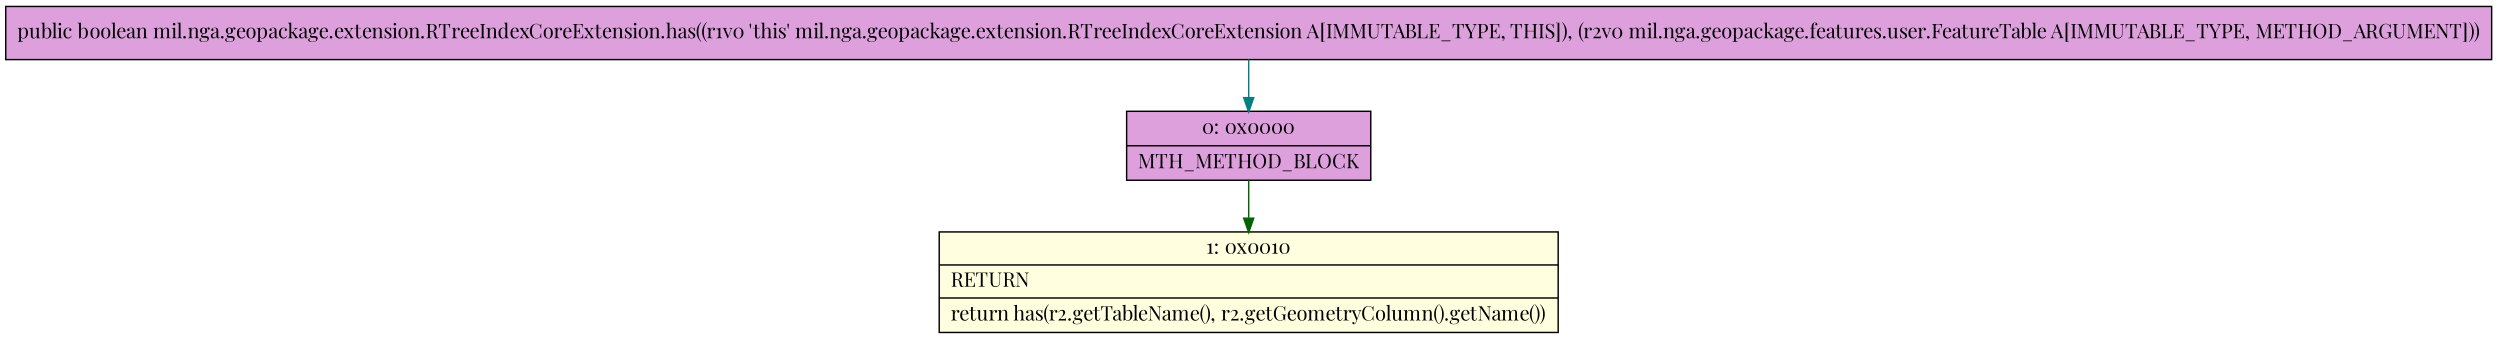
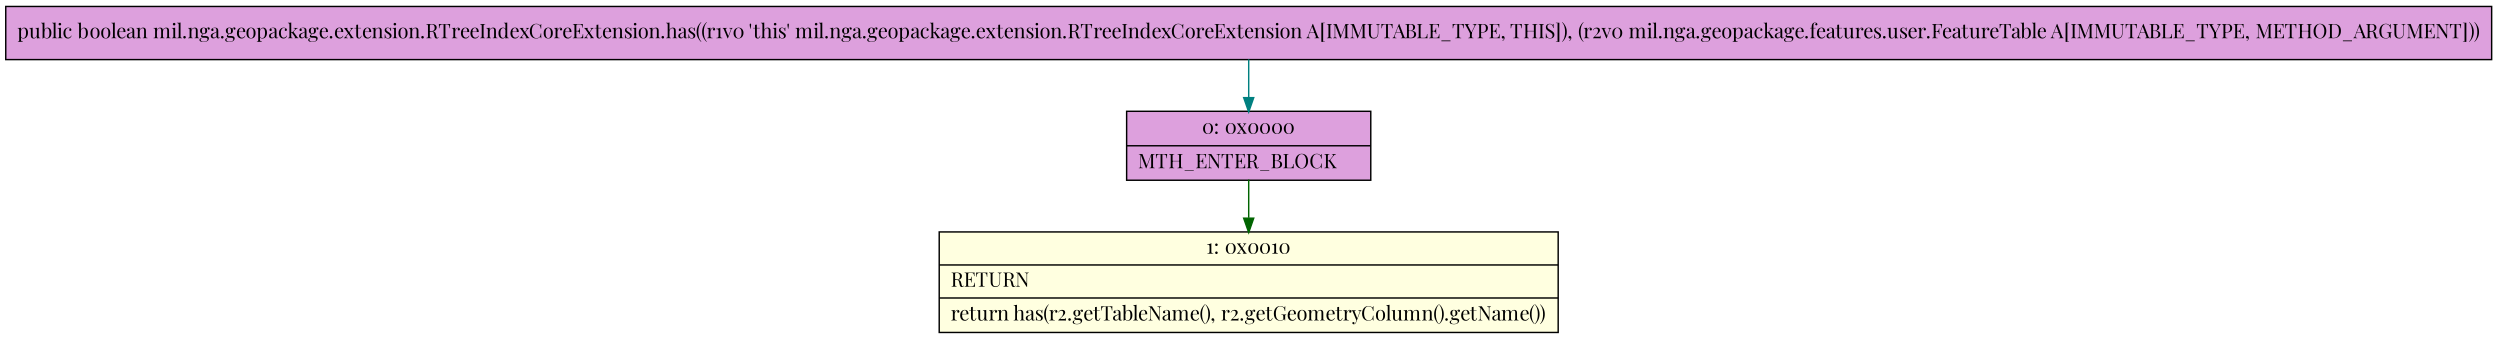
(1249, 162) -> (1238, 162)
